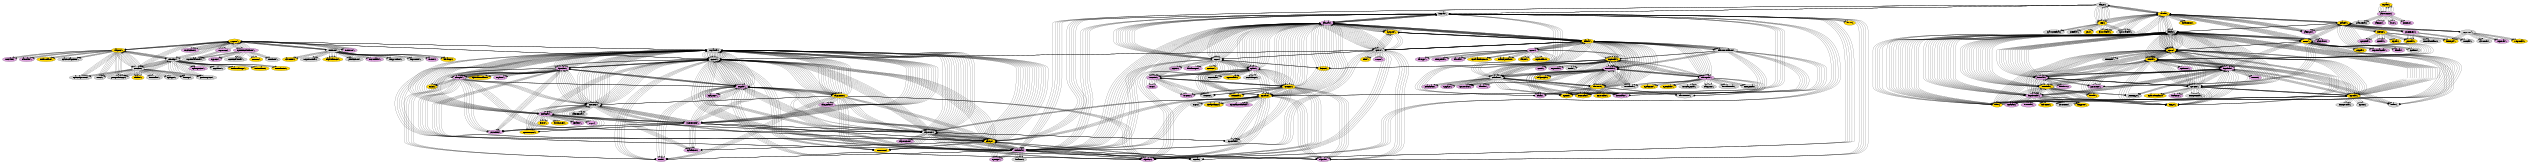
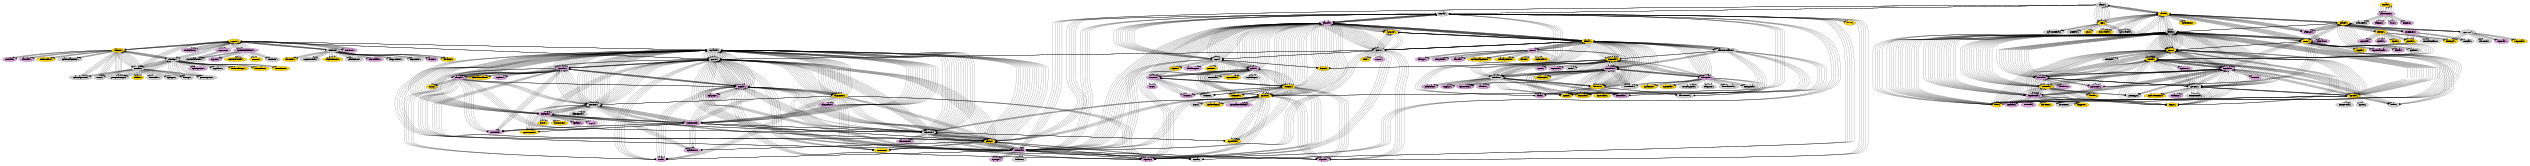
(236, 59) -> (236, 59)
(1480, 59) -> (1480, 59)
(1175, 69) -> (1175, 69)
(1233, 141) -> (1233, 141)
